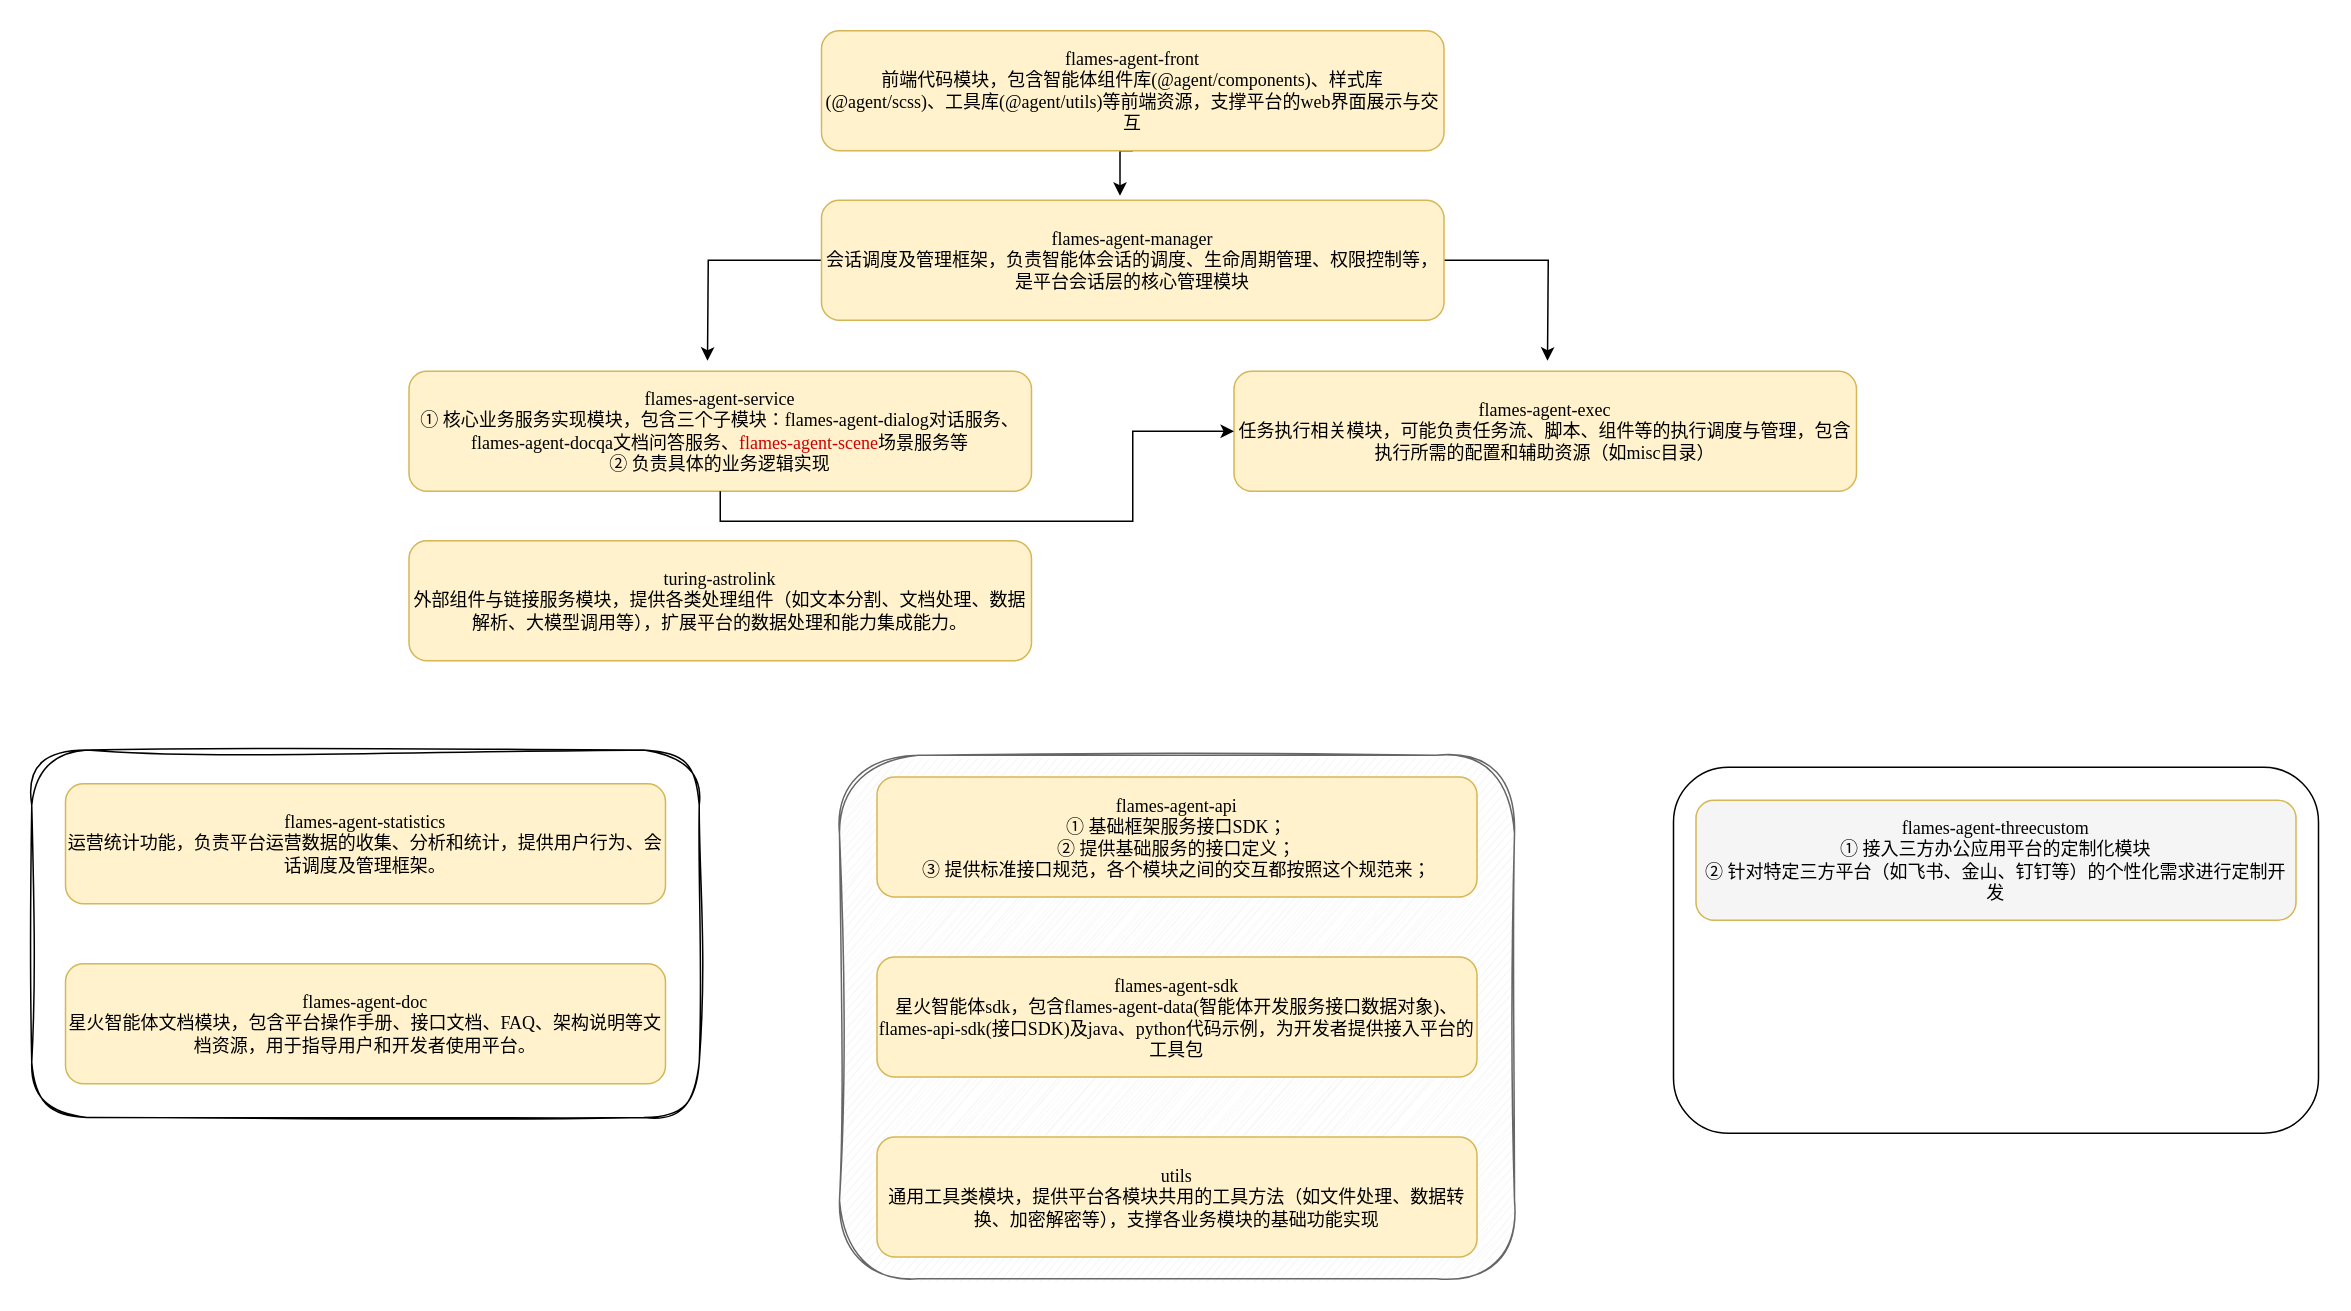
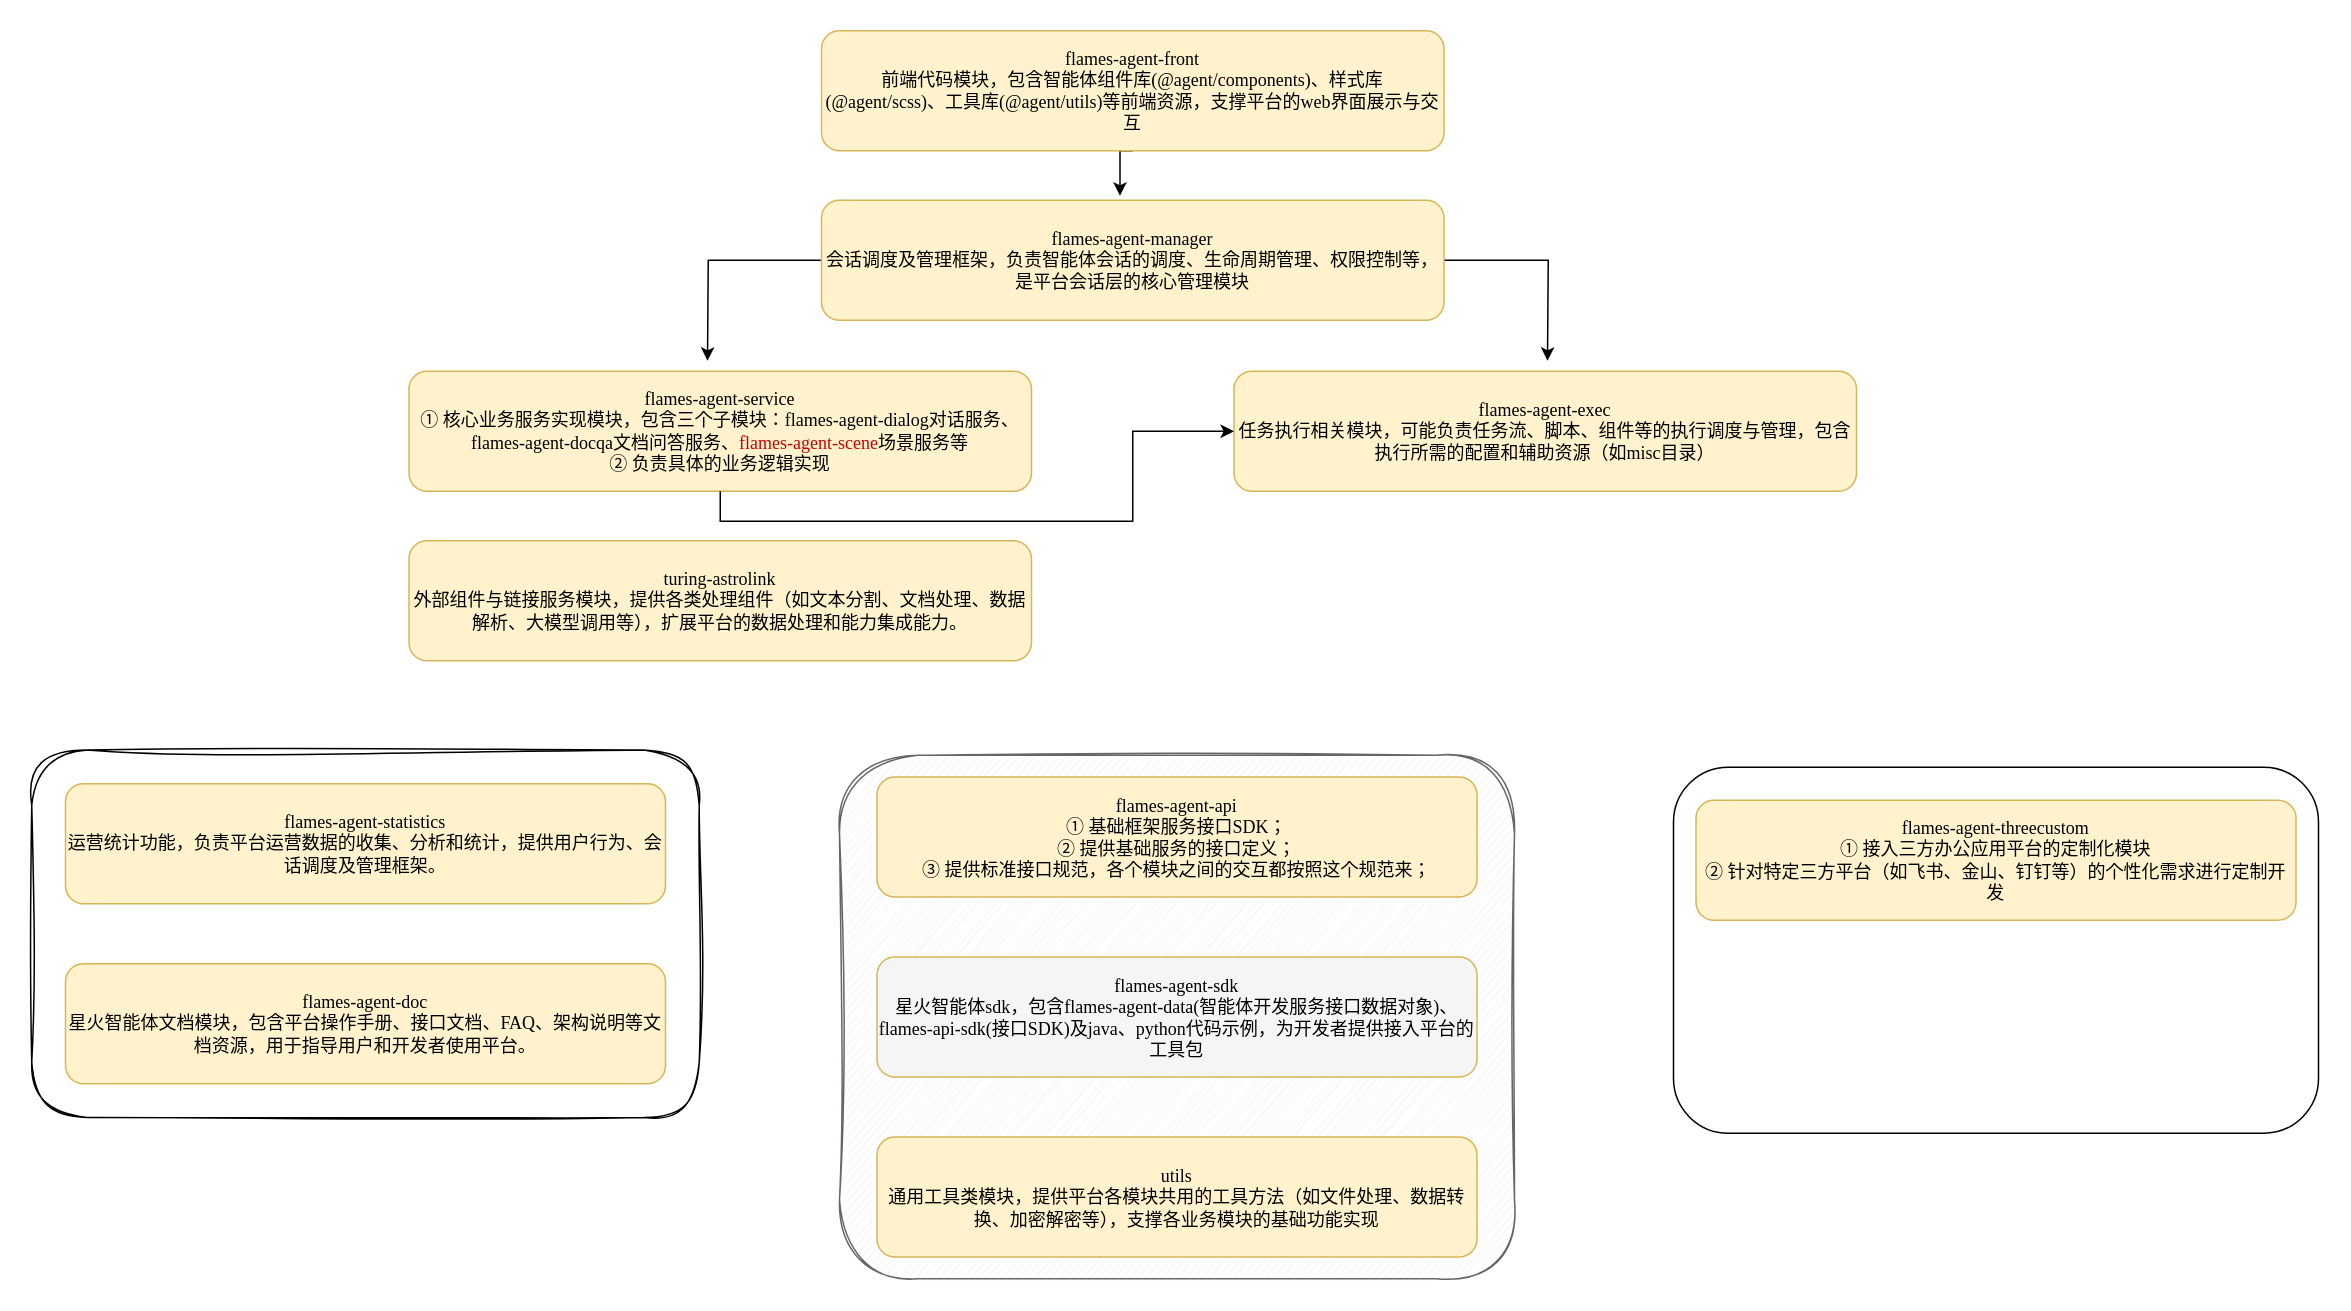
(1996, 860) -> (1996, 860)
(1177, 1017) -> (1177, 1017)
